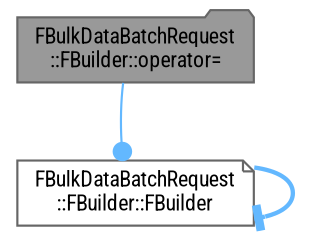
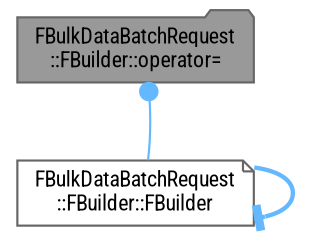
(121, 113) -> (150, 130)
